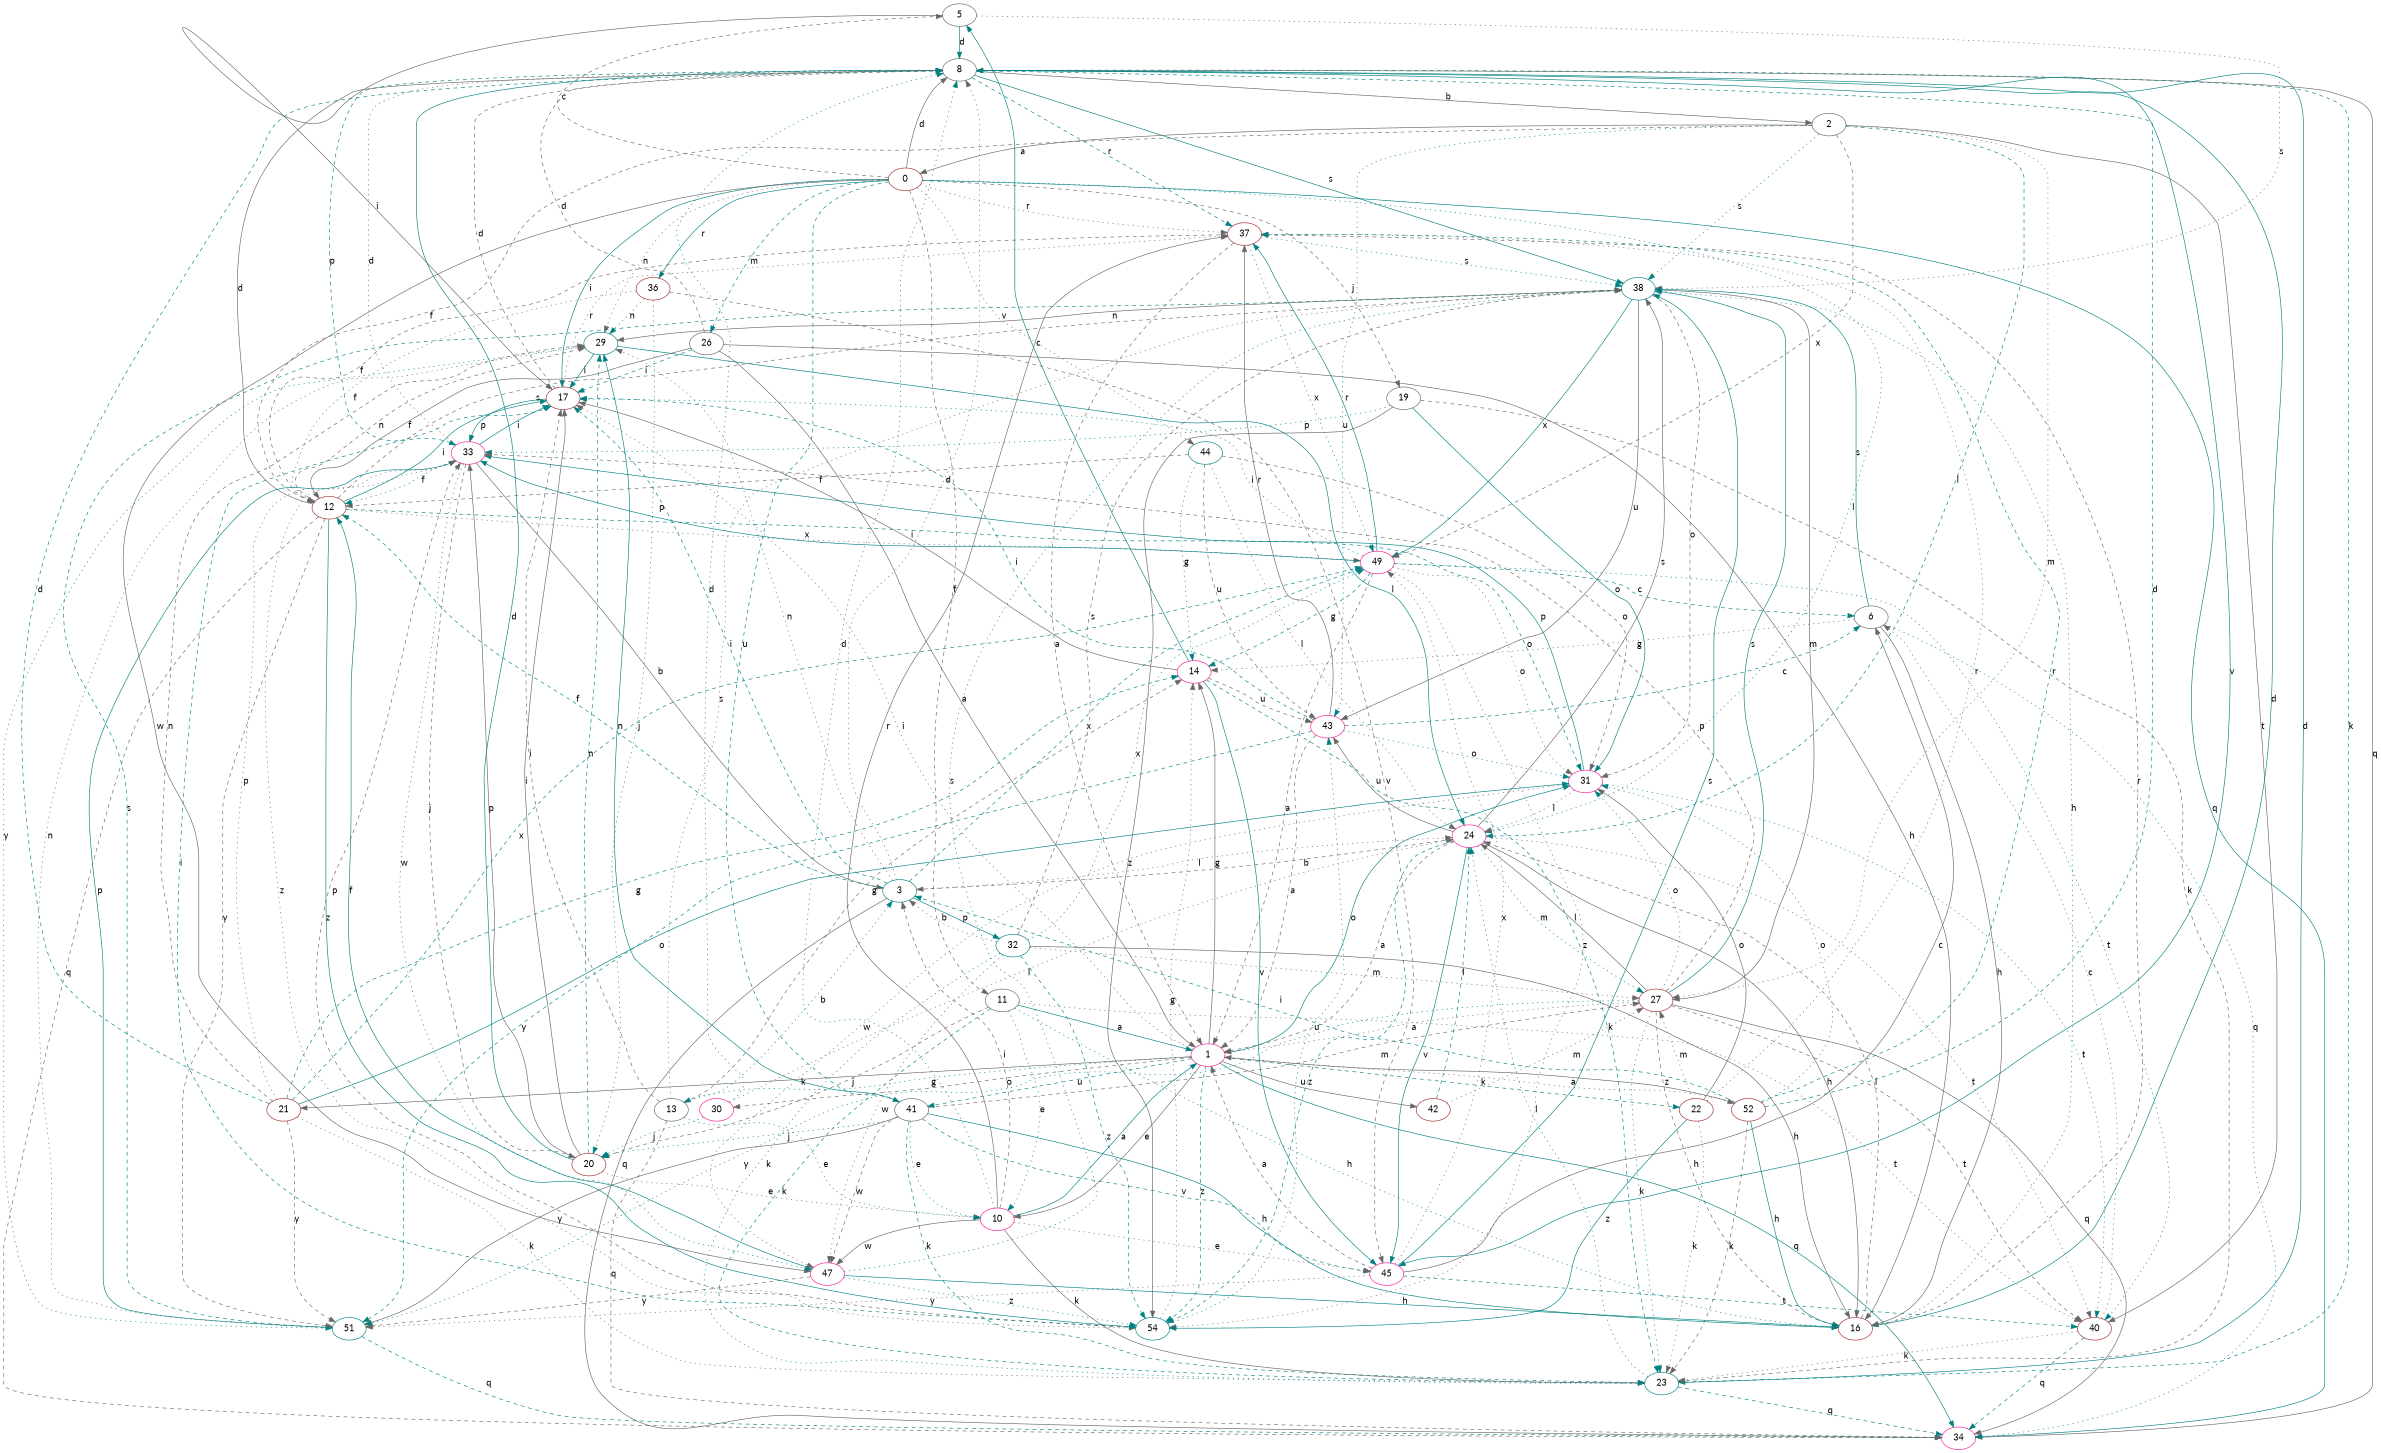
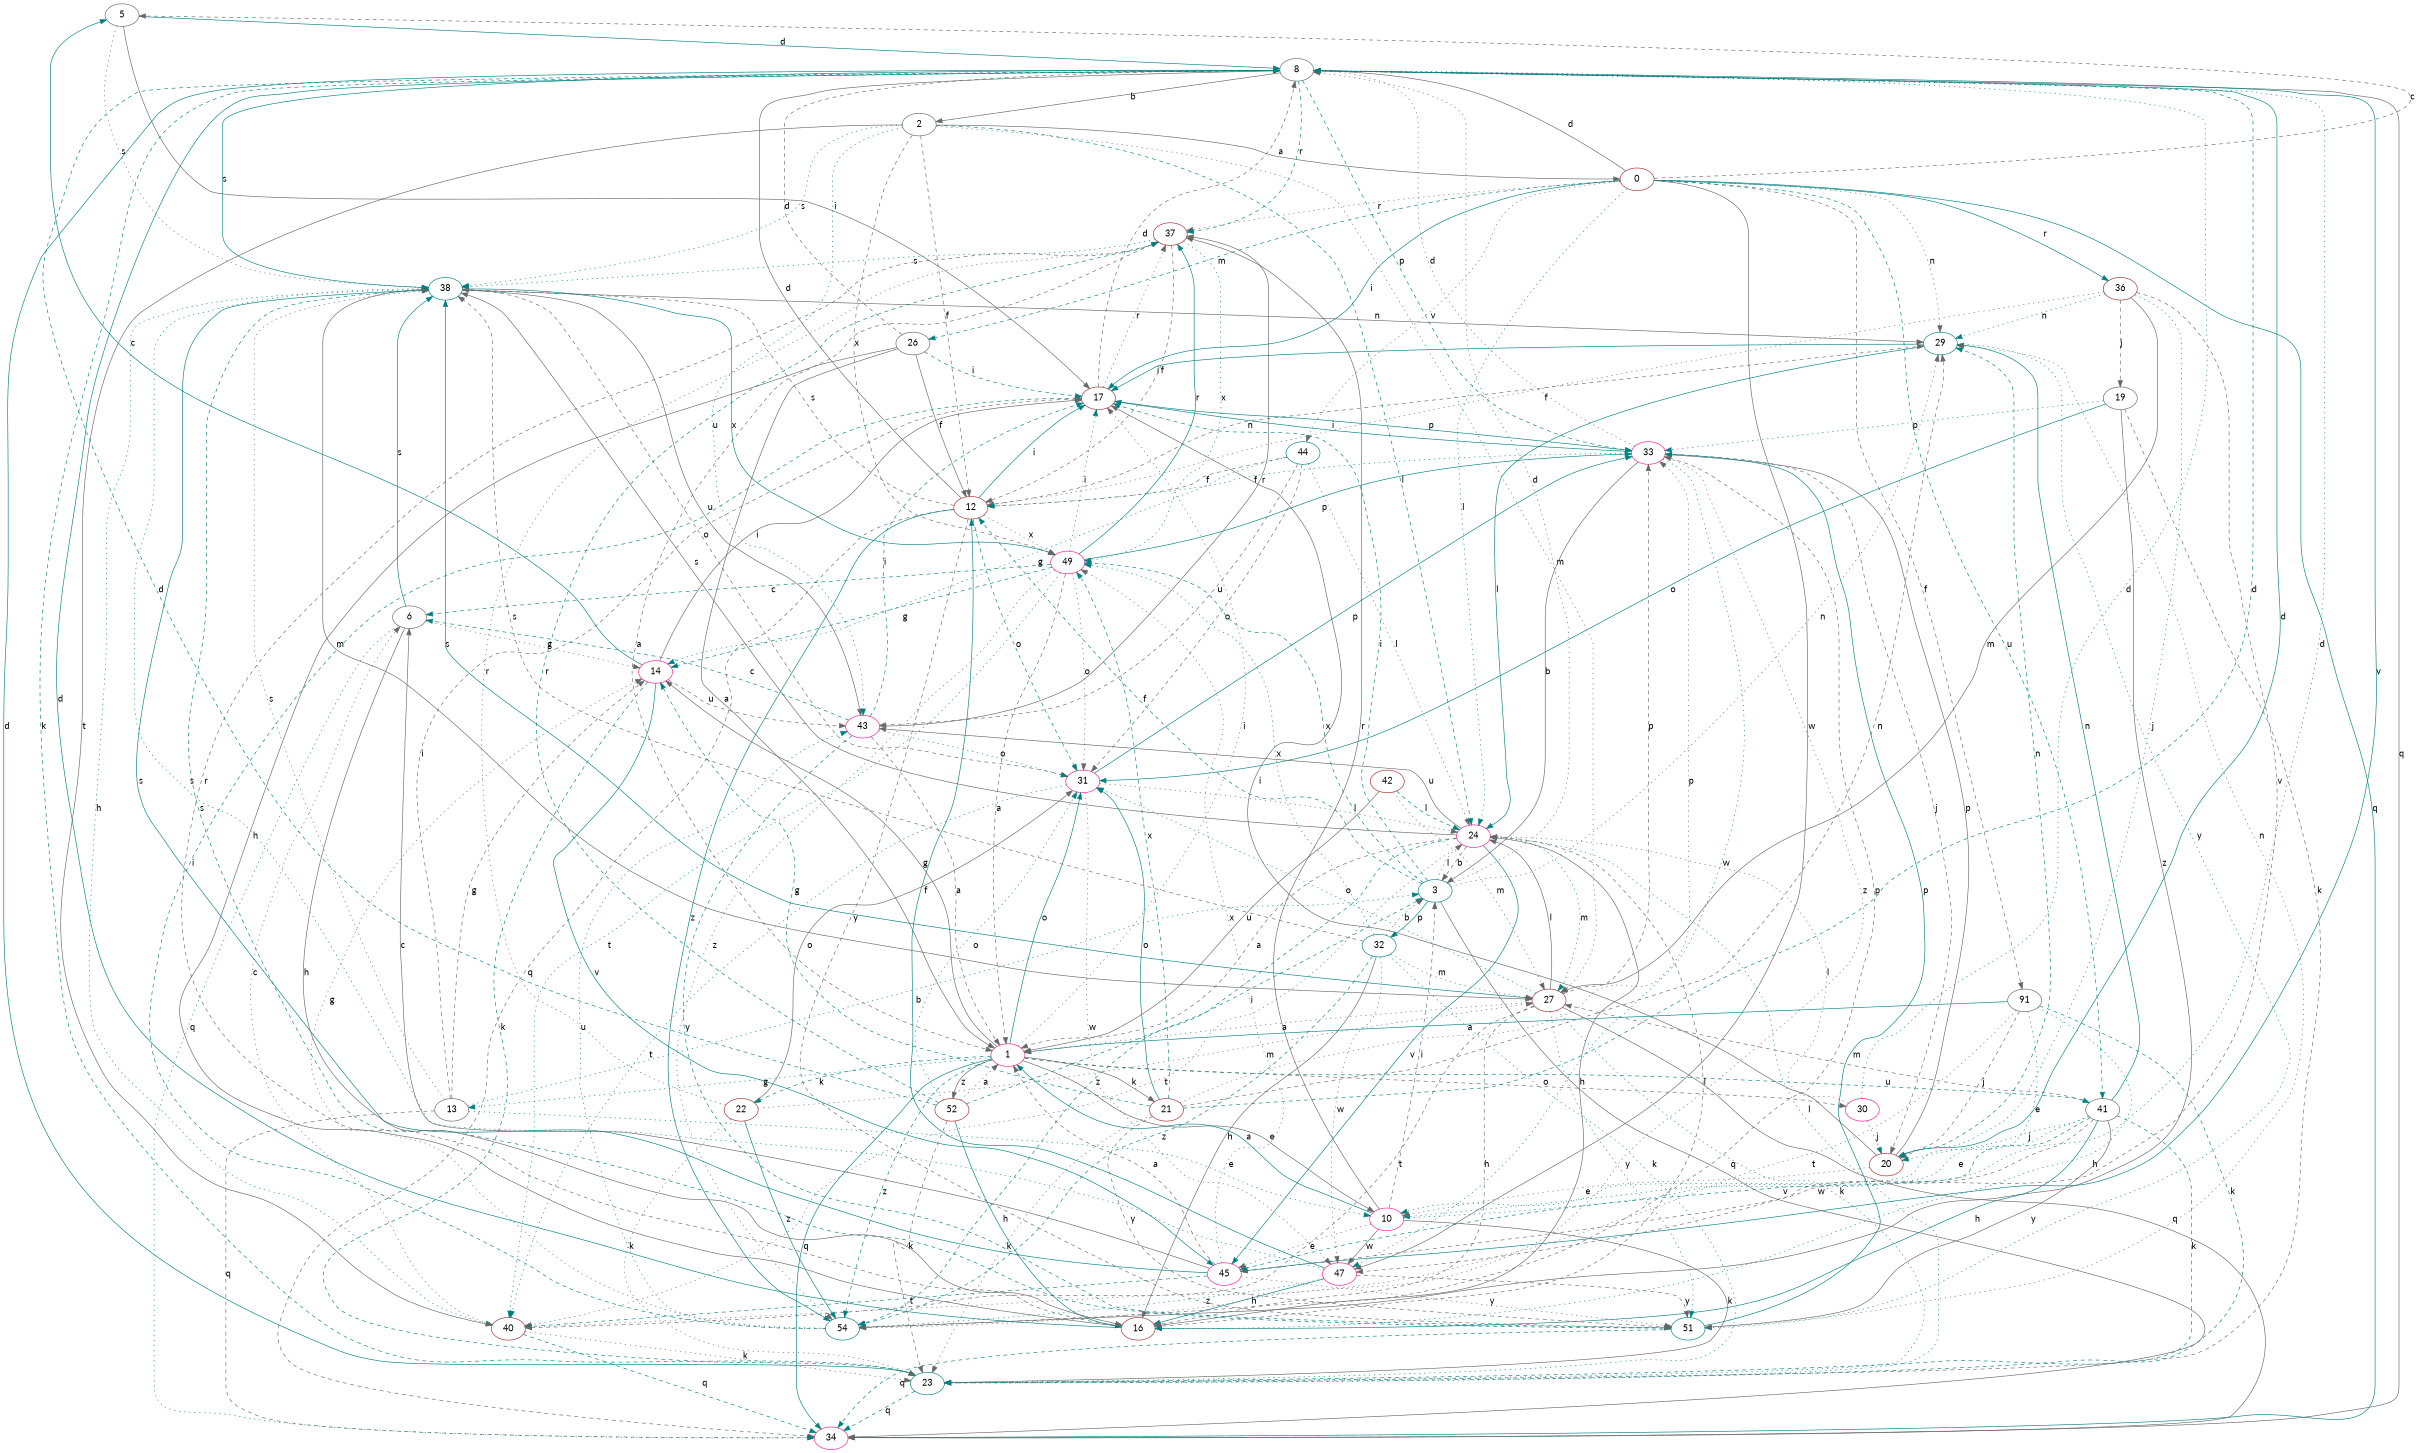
(1214, 208) -> (2120, 340)
none -> (1967, 688)
(2070, 719) -> (98, 778)
(1002, 1000) -> (2025, 1000)
(1315, 1090) -> (1218, 944)
